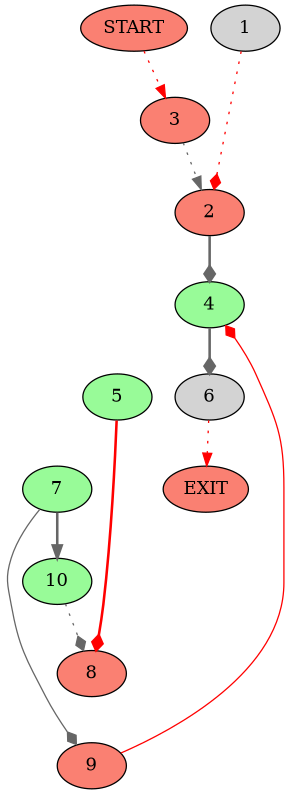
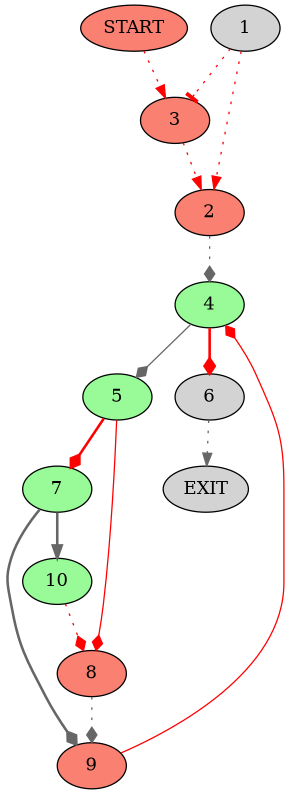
none -> (212, 72)
(229, 114) -> (229, 114)
(190, 160) -> (190, 160)
(210, 251) -> (210, 251)
(210, 343) -> (210, 343)
none -> (169, 345)
none -> (92, 437)
(208, 437) -> (208, 437)
(206, 489) -> (206, 489)
(111, 528) -> (111, 528)
(72, 620) -> (72, 620)
(15, 622) -> (15, 622)
none -> (92, 712)
